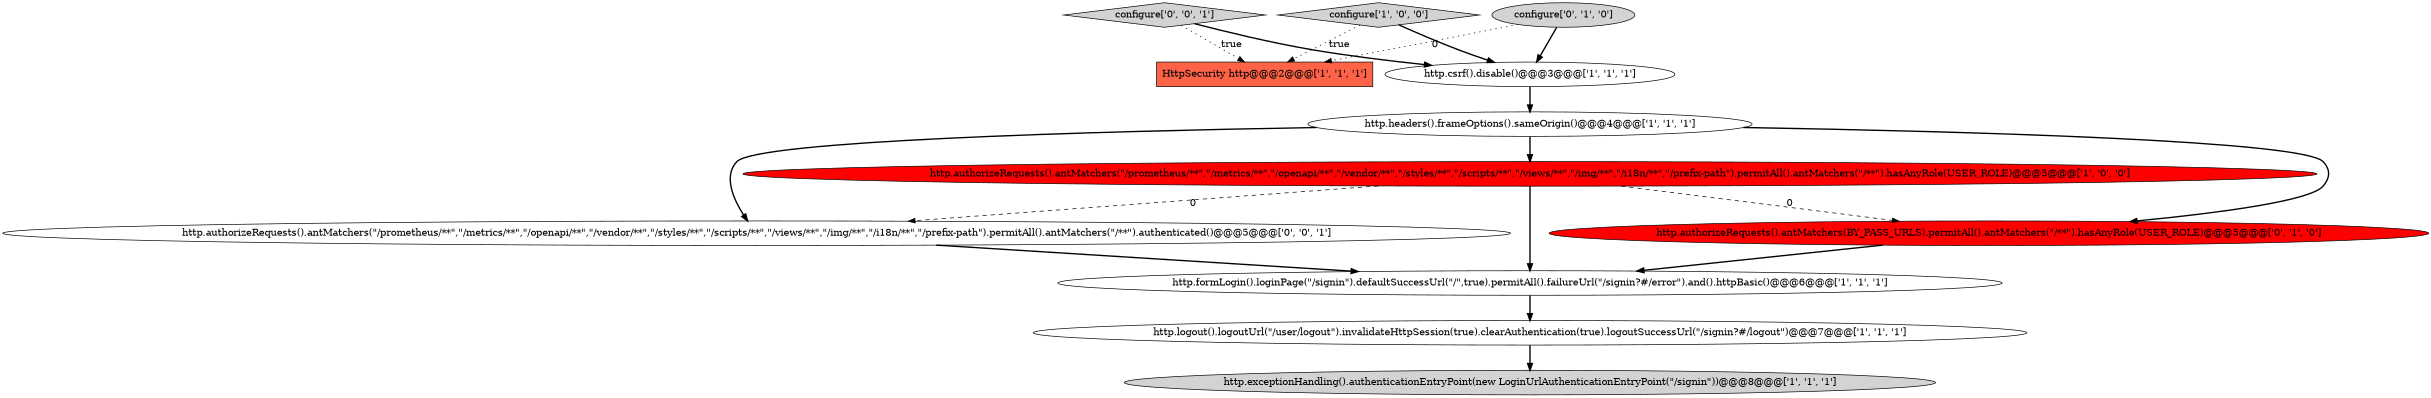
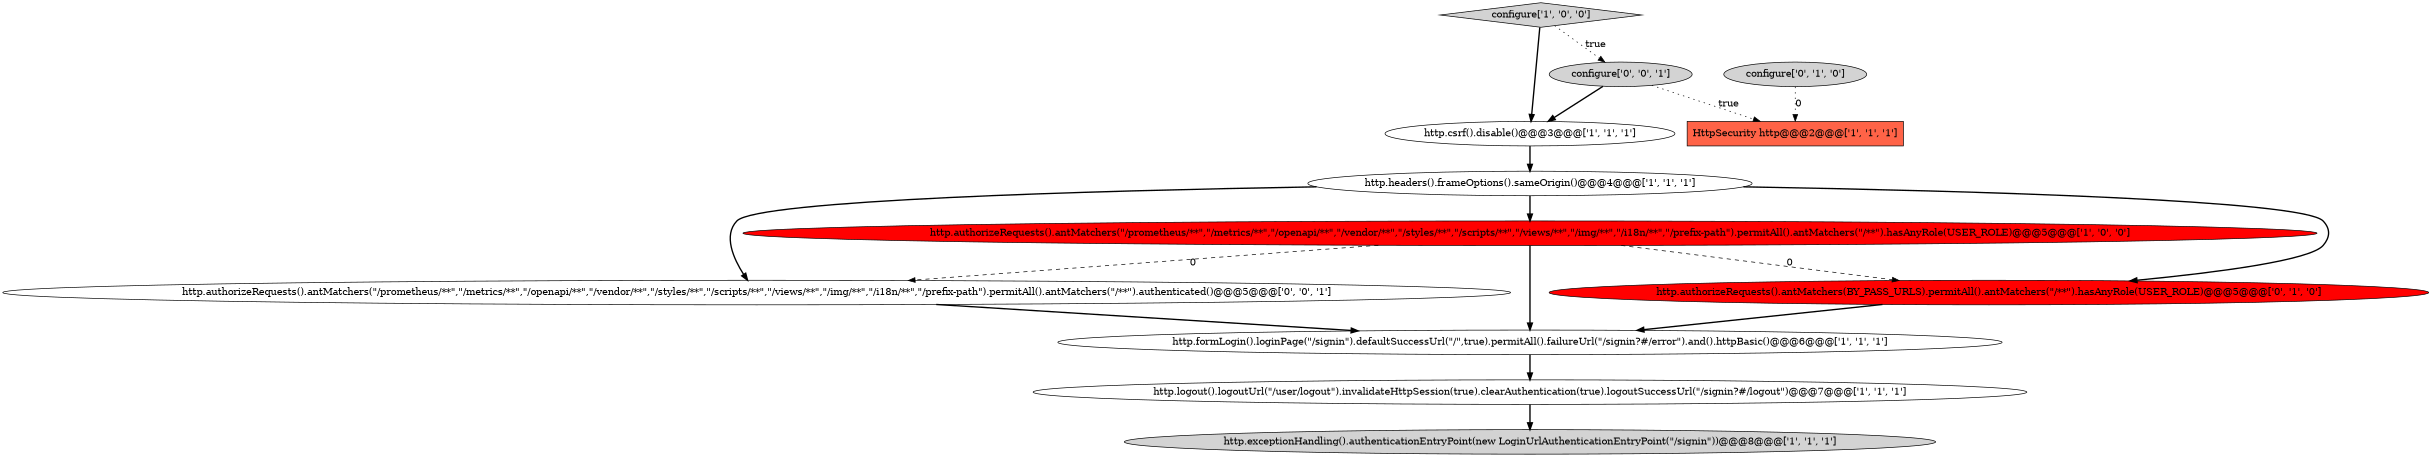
(1164, 15) -> (1621, 74)
(1327, 42) -> (1577, 42)
(1548, 42) -> none
